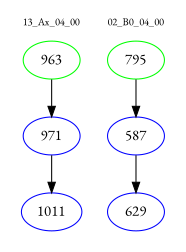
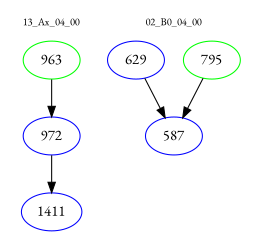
(52, 136) -> (52, 136)
(136, 169) -> (153, 93)
(52, 212) -> (52, 212)
